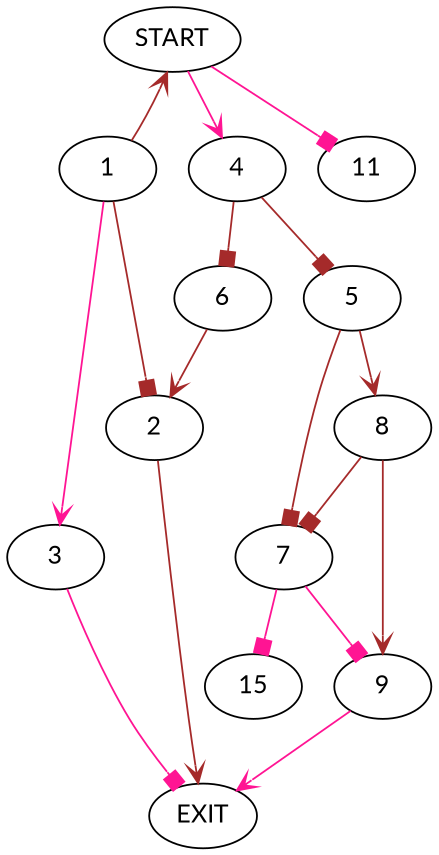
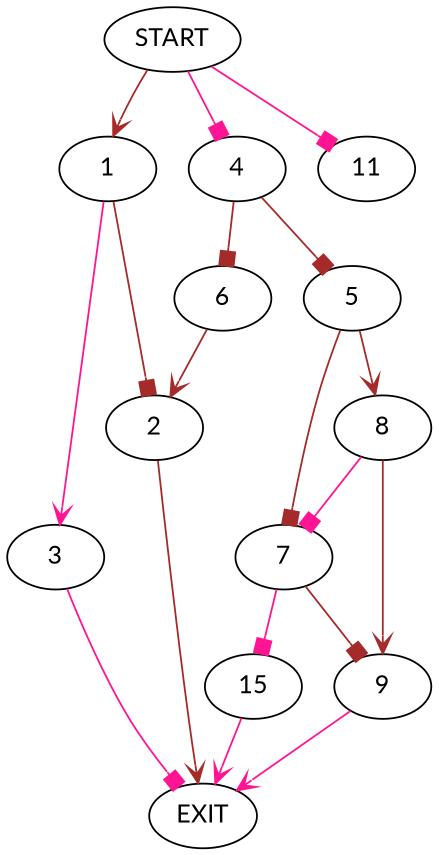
(201, 96) -> (201, 96)
(146, 115) -> (133, 94)
(339, 485) -> (339, 485)
(328, 615) -> (328, 615)
none -> (232, 742)
